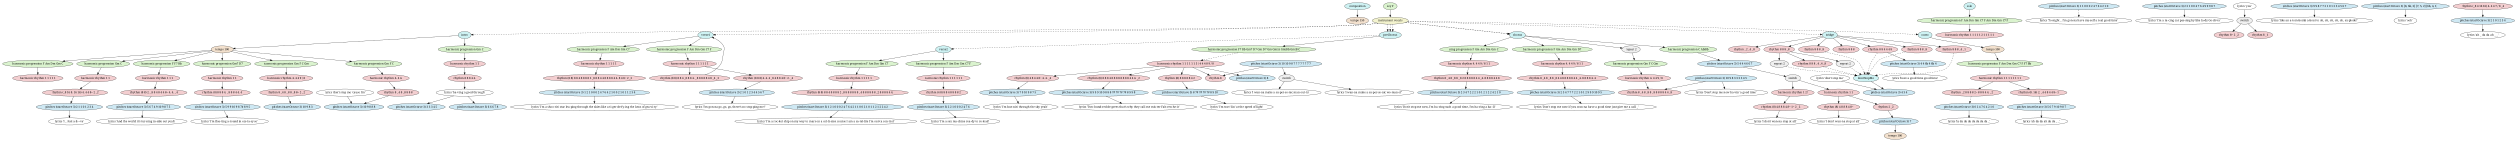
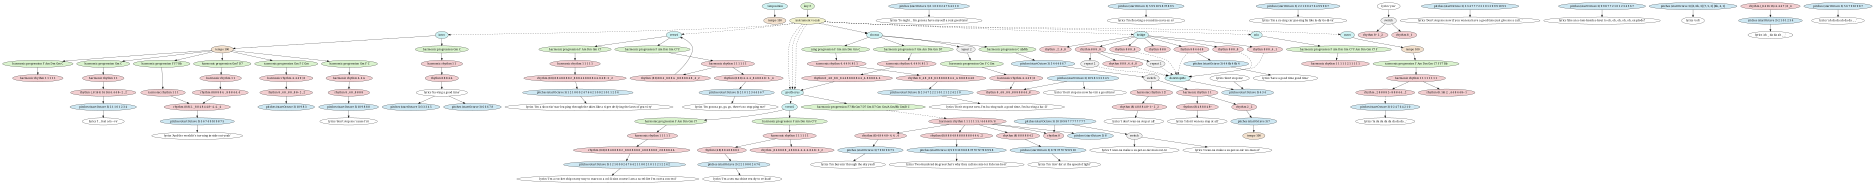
(2079, 12) -> (929, 12)
none -> (1068, 29)
(1564, 84) -> (819, 86)
(465, 93) -> (442, 93)
(222, 99) -> (210, 99)
(349, 99) -> (349, 113)
(2040, 99) -> none
none -> (792, 150)
